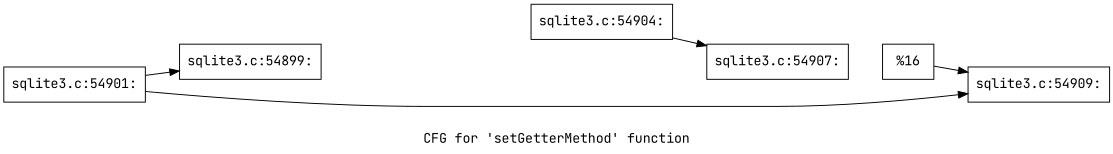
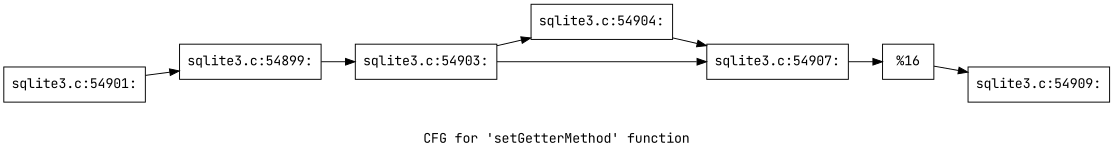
none -> (426, 62)
none -> (861, 62)
(552, 106) -> none
